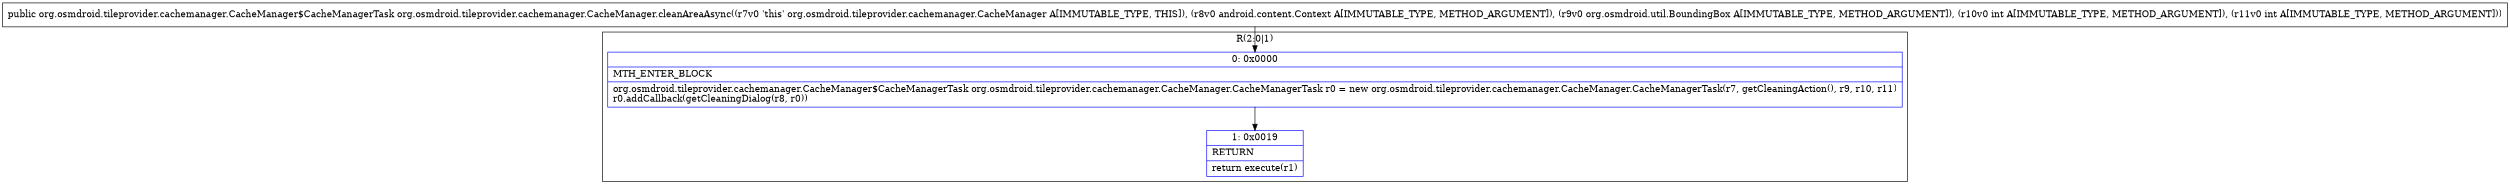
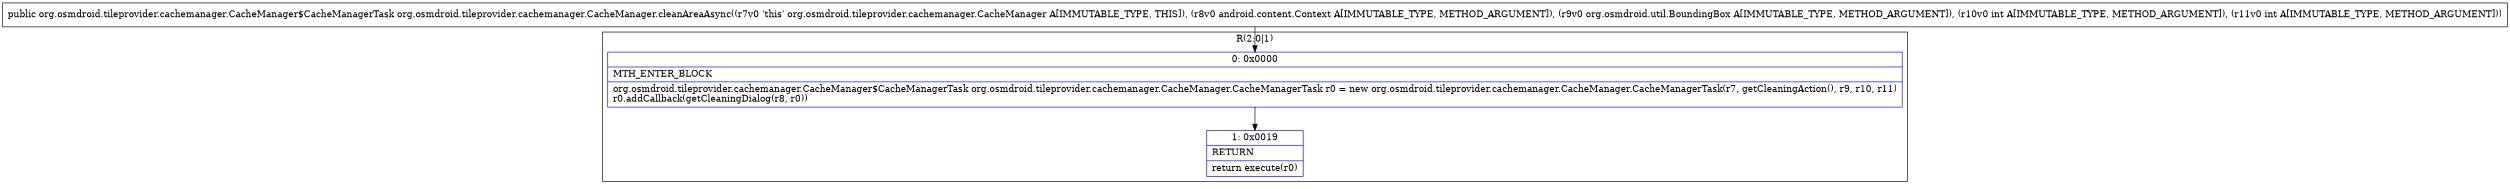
(1255, 168) -> (1255, 168)
